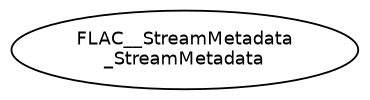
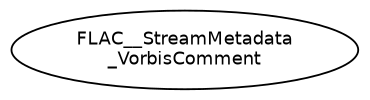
(185, 50) -> (185, 50)
